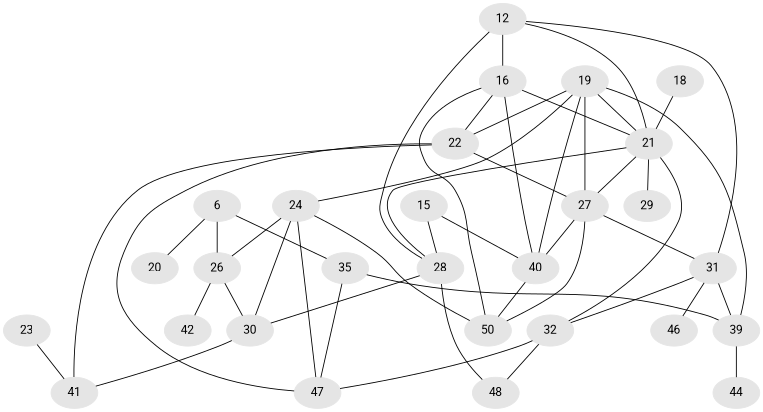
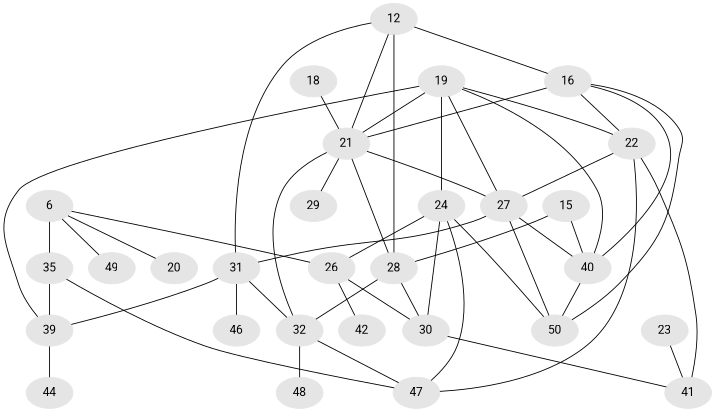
none -> (112, 268)
(453, 336) -> (351, 296)
